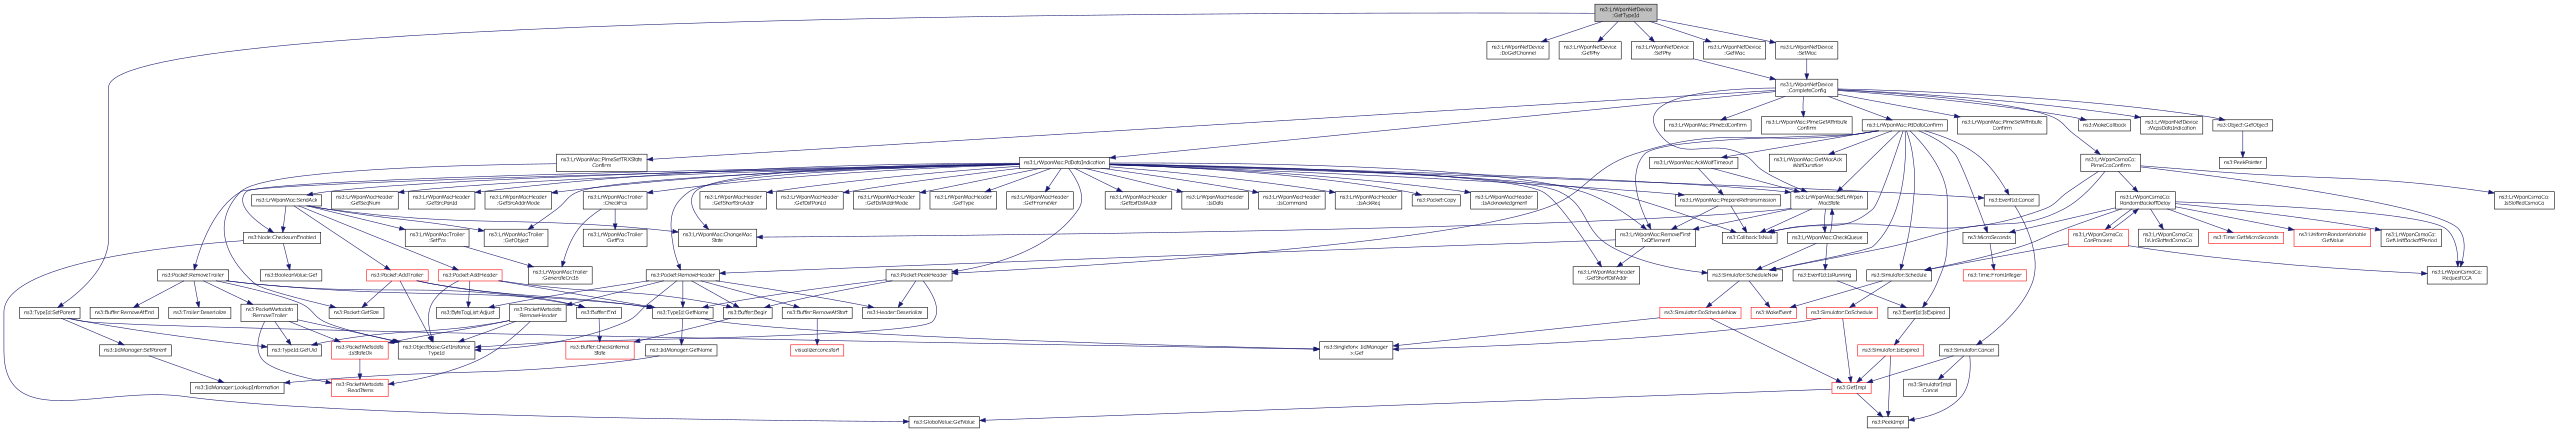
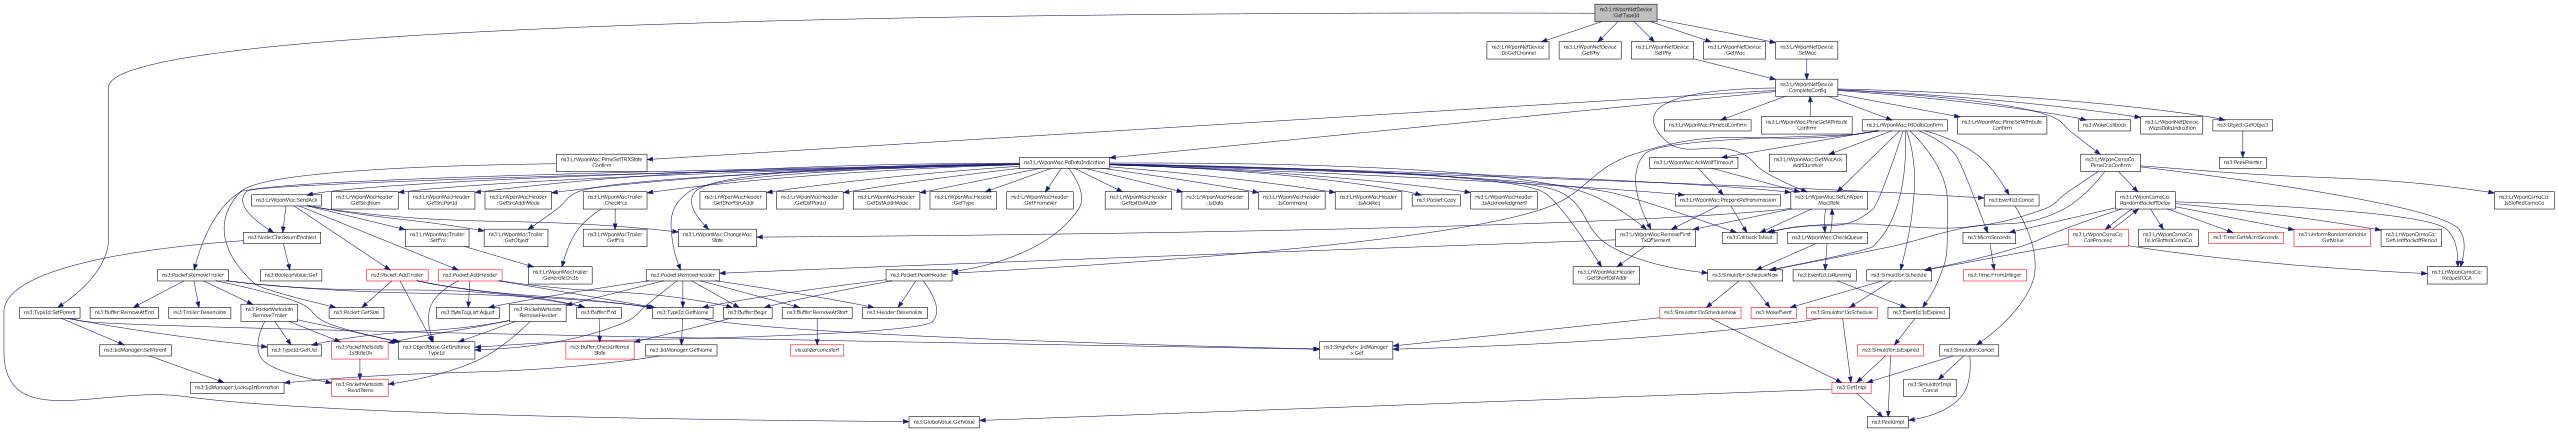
(1803, 104) -> (1811, 109)
